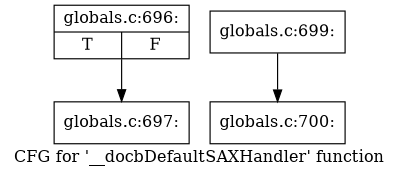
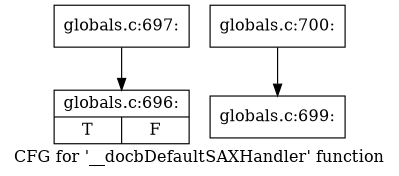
(278, 71) -> (278, 66)
(122, 74) -> (122, 63)
